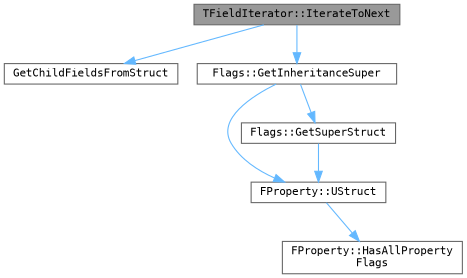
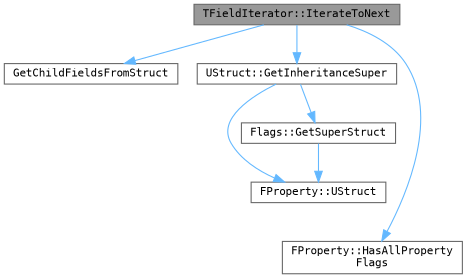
(297, 74) -> (297, 74)
(339, 218) -> (420, 113)
